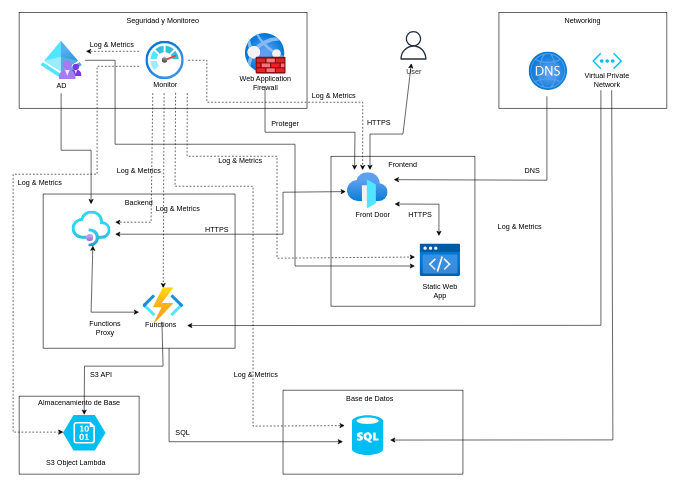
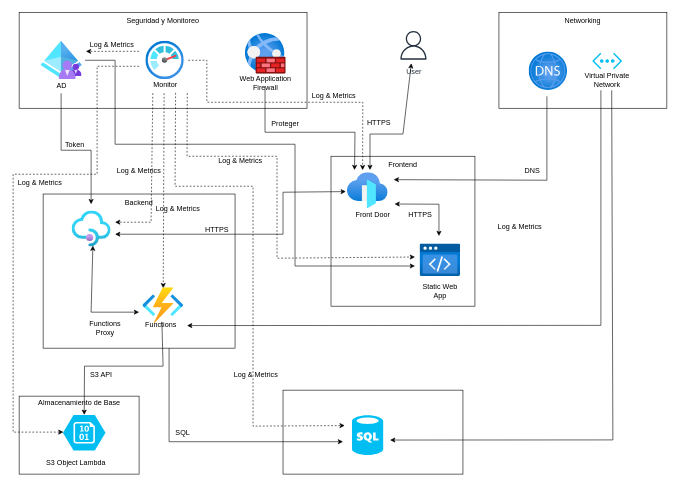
none -> (75, 145)
(370, 399) -> none
